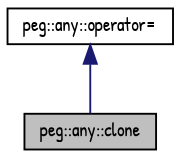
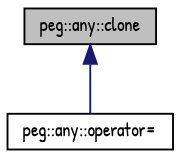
(90, 89) -> (90, 89)
